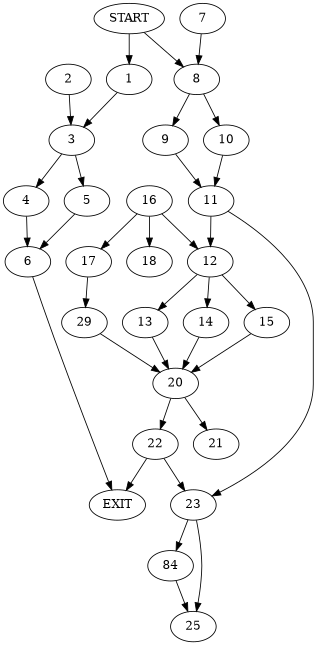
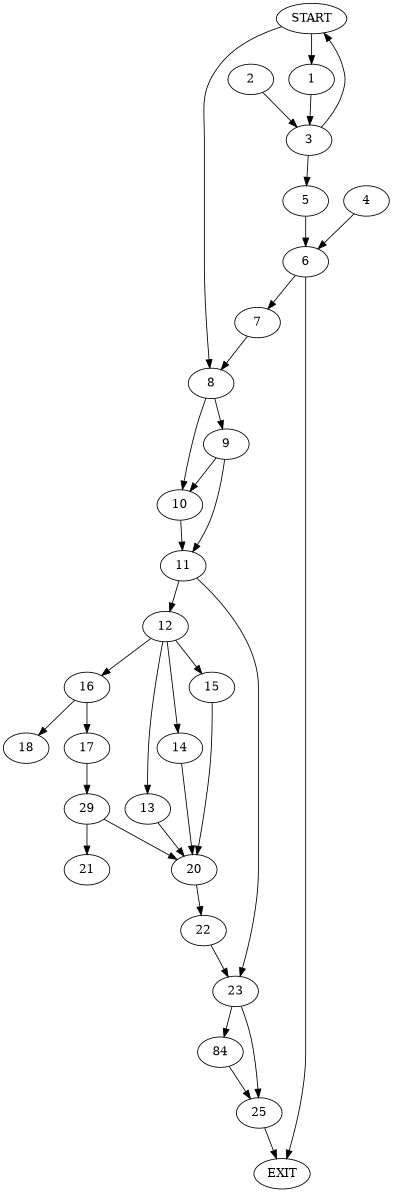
(52, 167) -> (345, 85)
(177, 228) -> (130, 654)
none -> (284, 289)
(194, 410) -> (87, 835)
(139, 471) -> (269, 1139)
none -> (206, 471)
